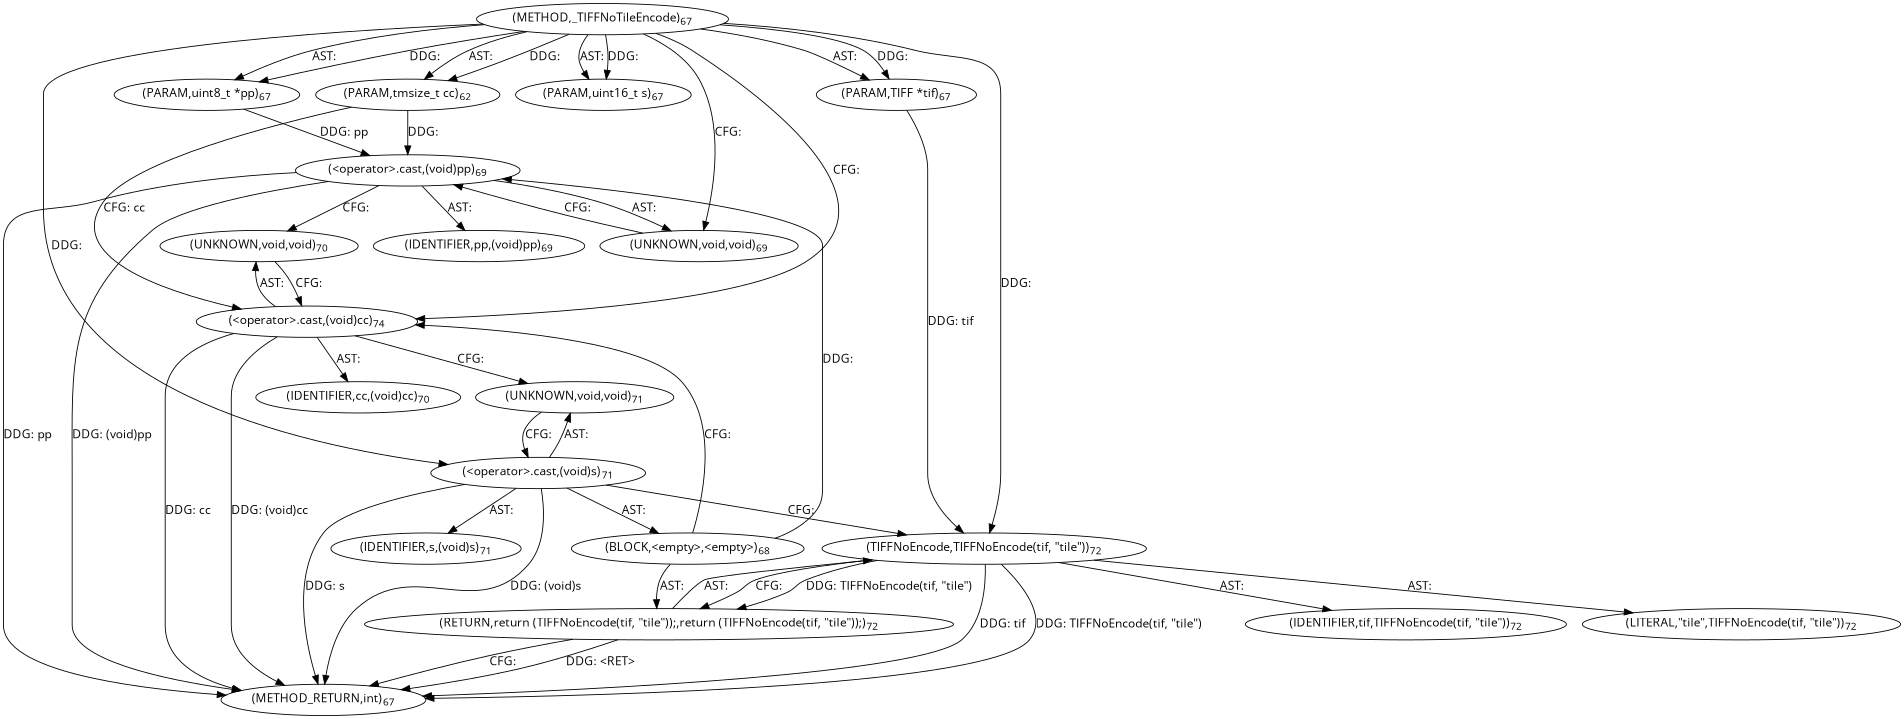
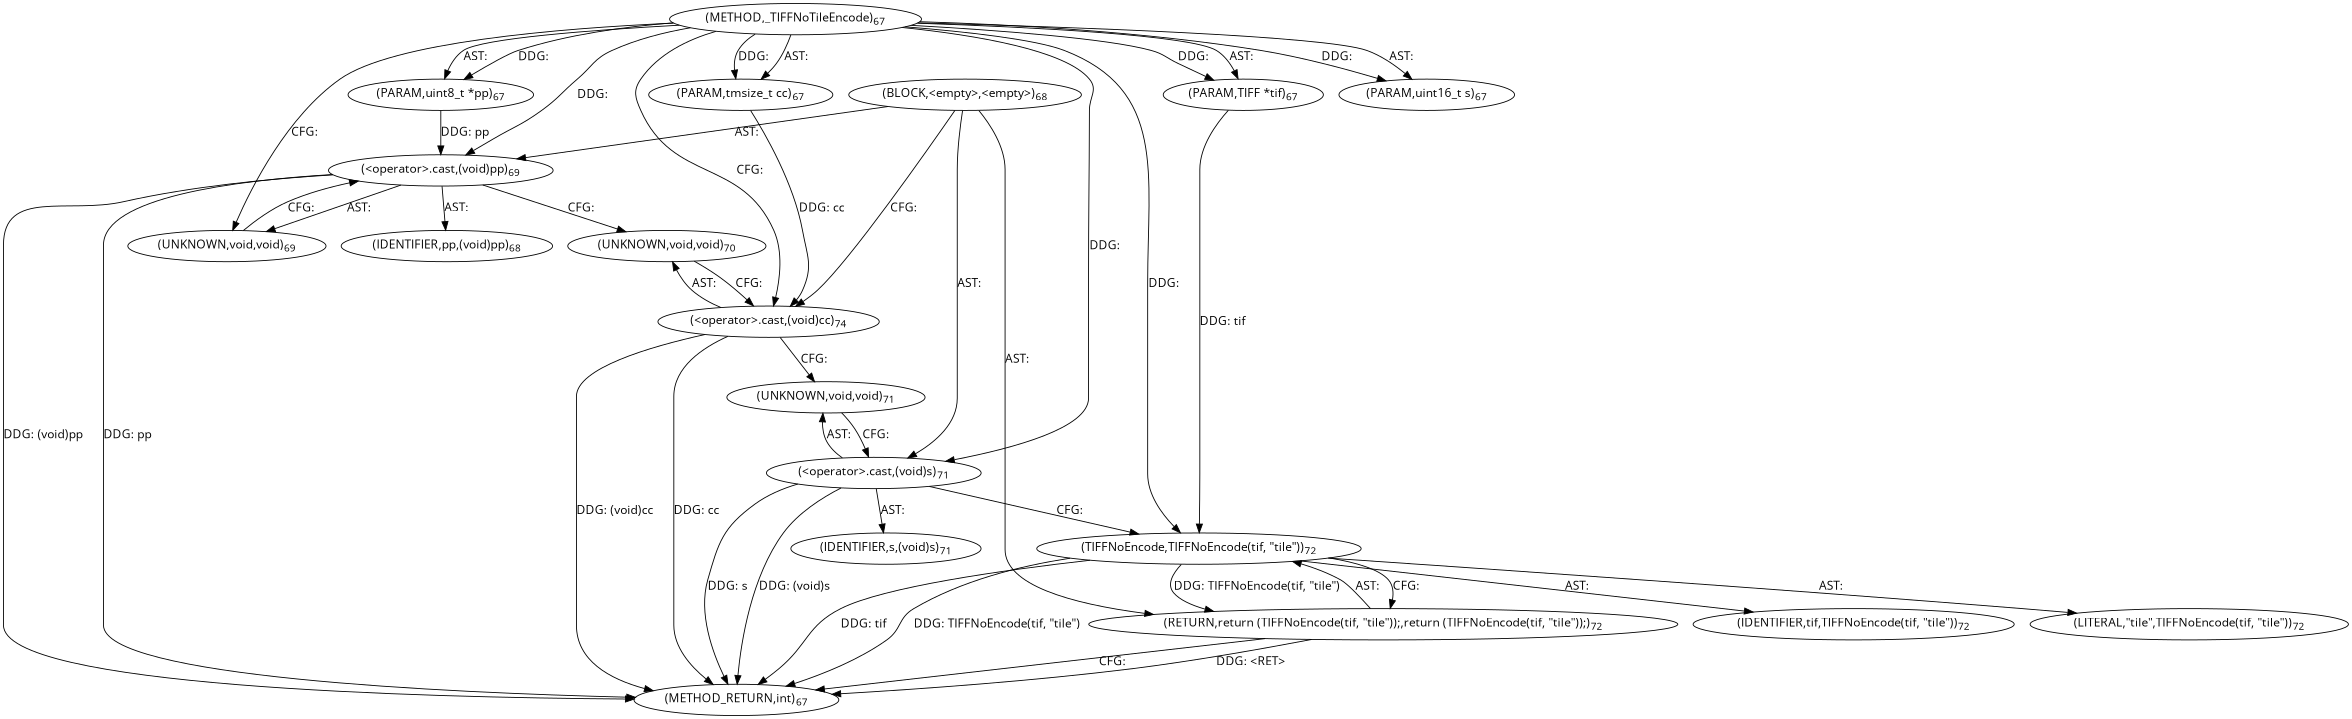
(466, 93) -> (799, 93)
(408, 128) -> (578, 79)
(125, 208) -> (822, 208)
(547, 245) -> (515, 245)
(840, 360) -> (749, 133)
(358, 397) -> none
(609, 509) -> (957, 291)
